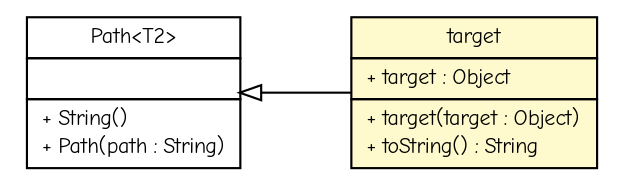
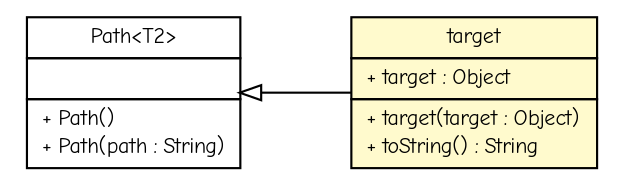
(85, 119) -> (79, 119)
